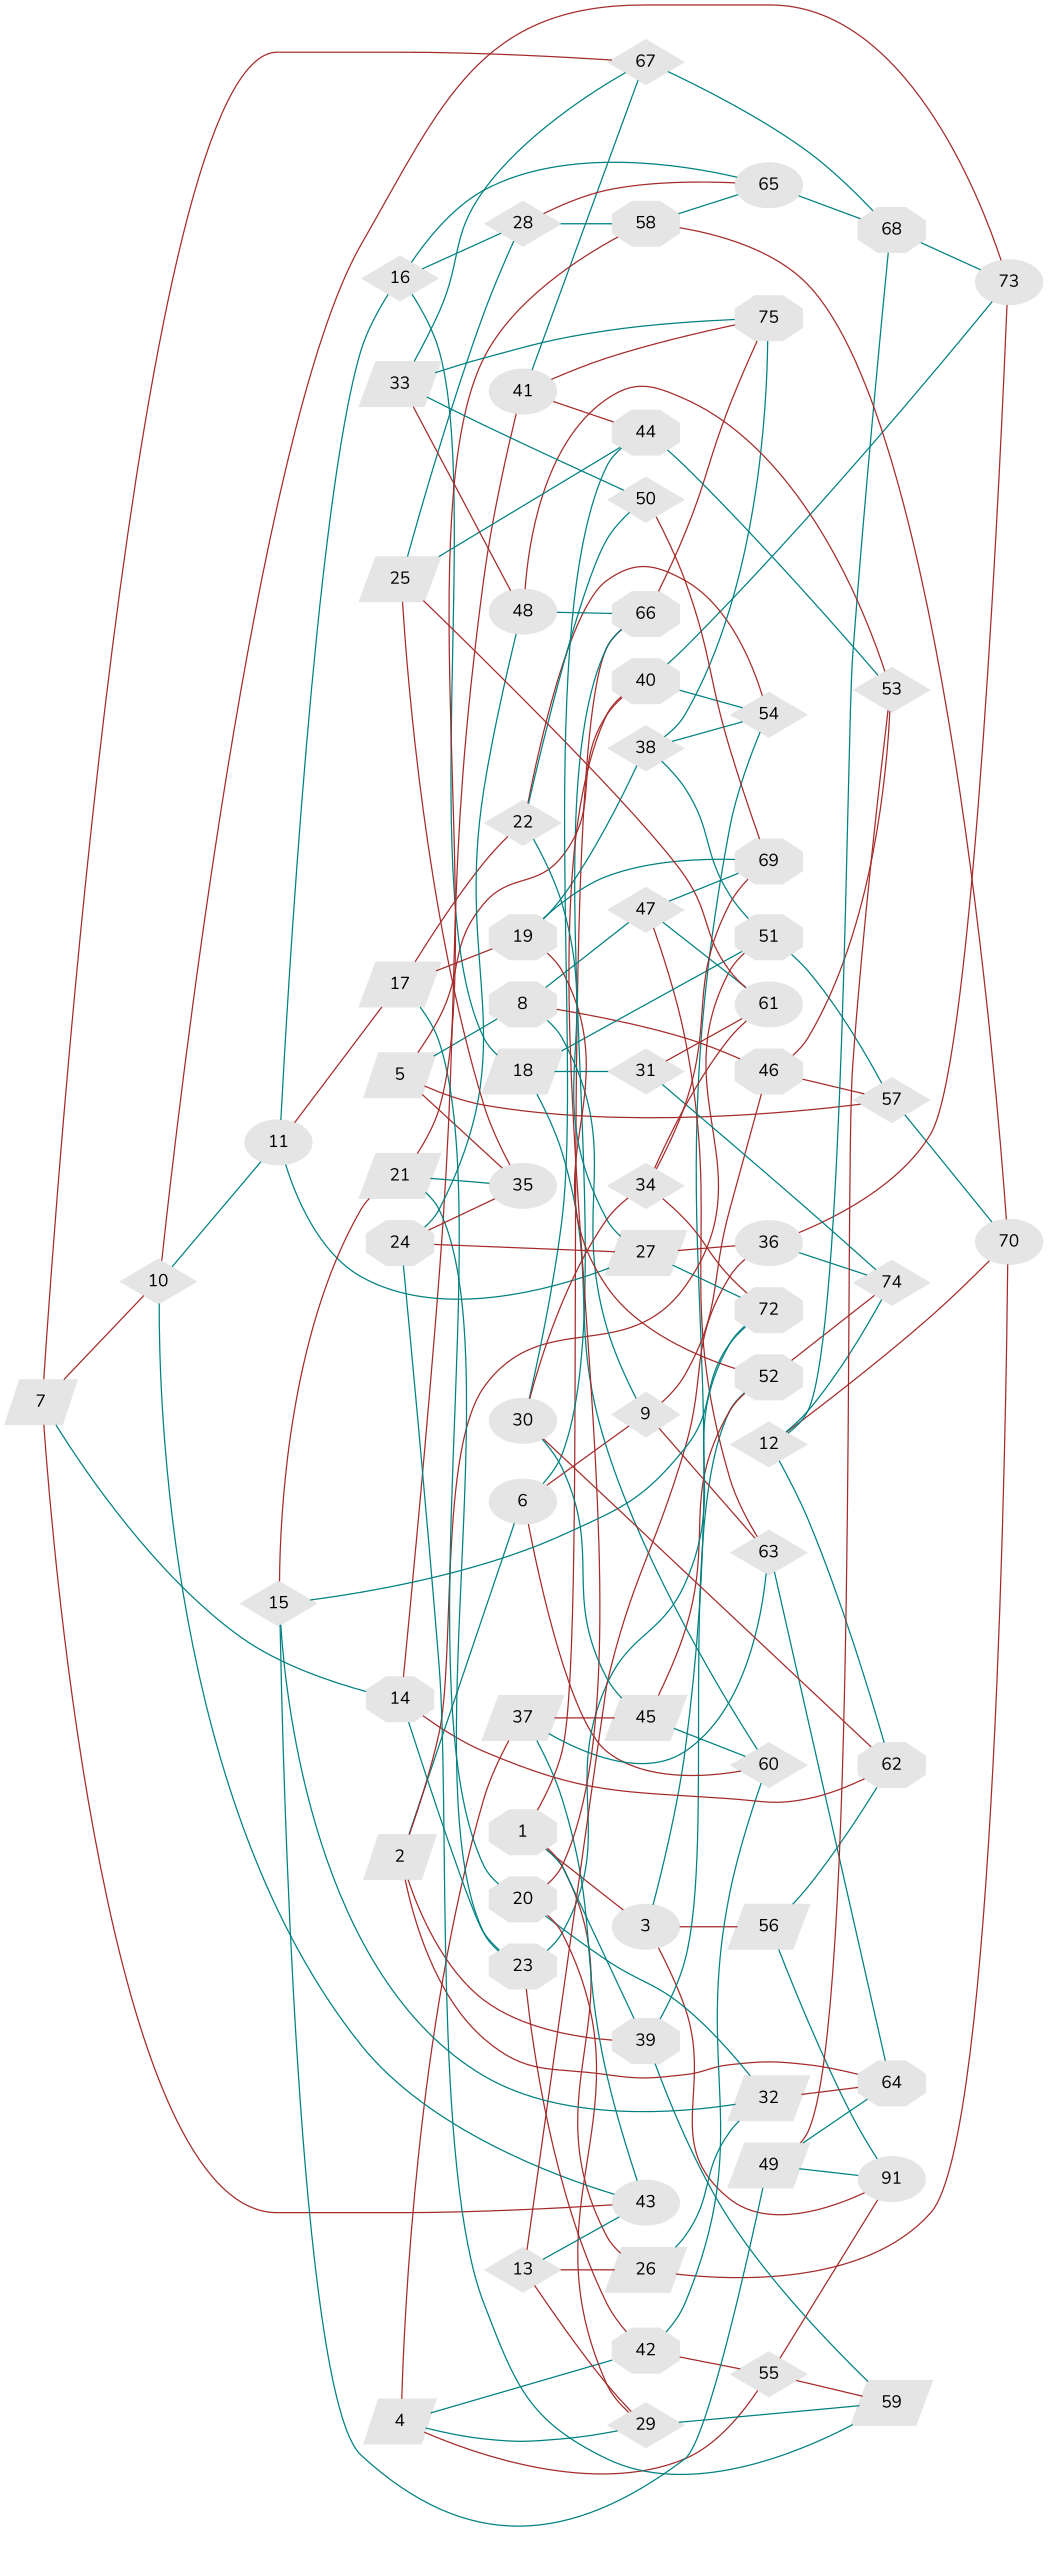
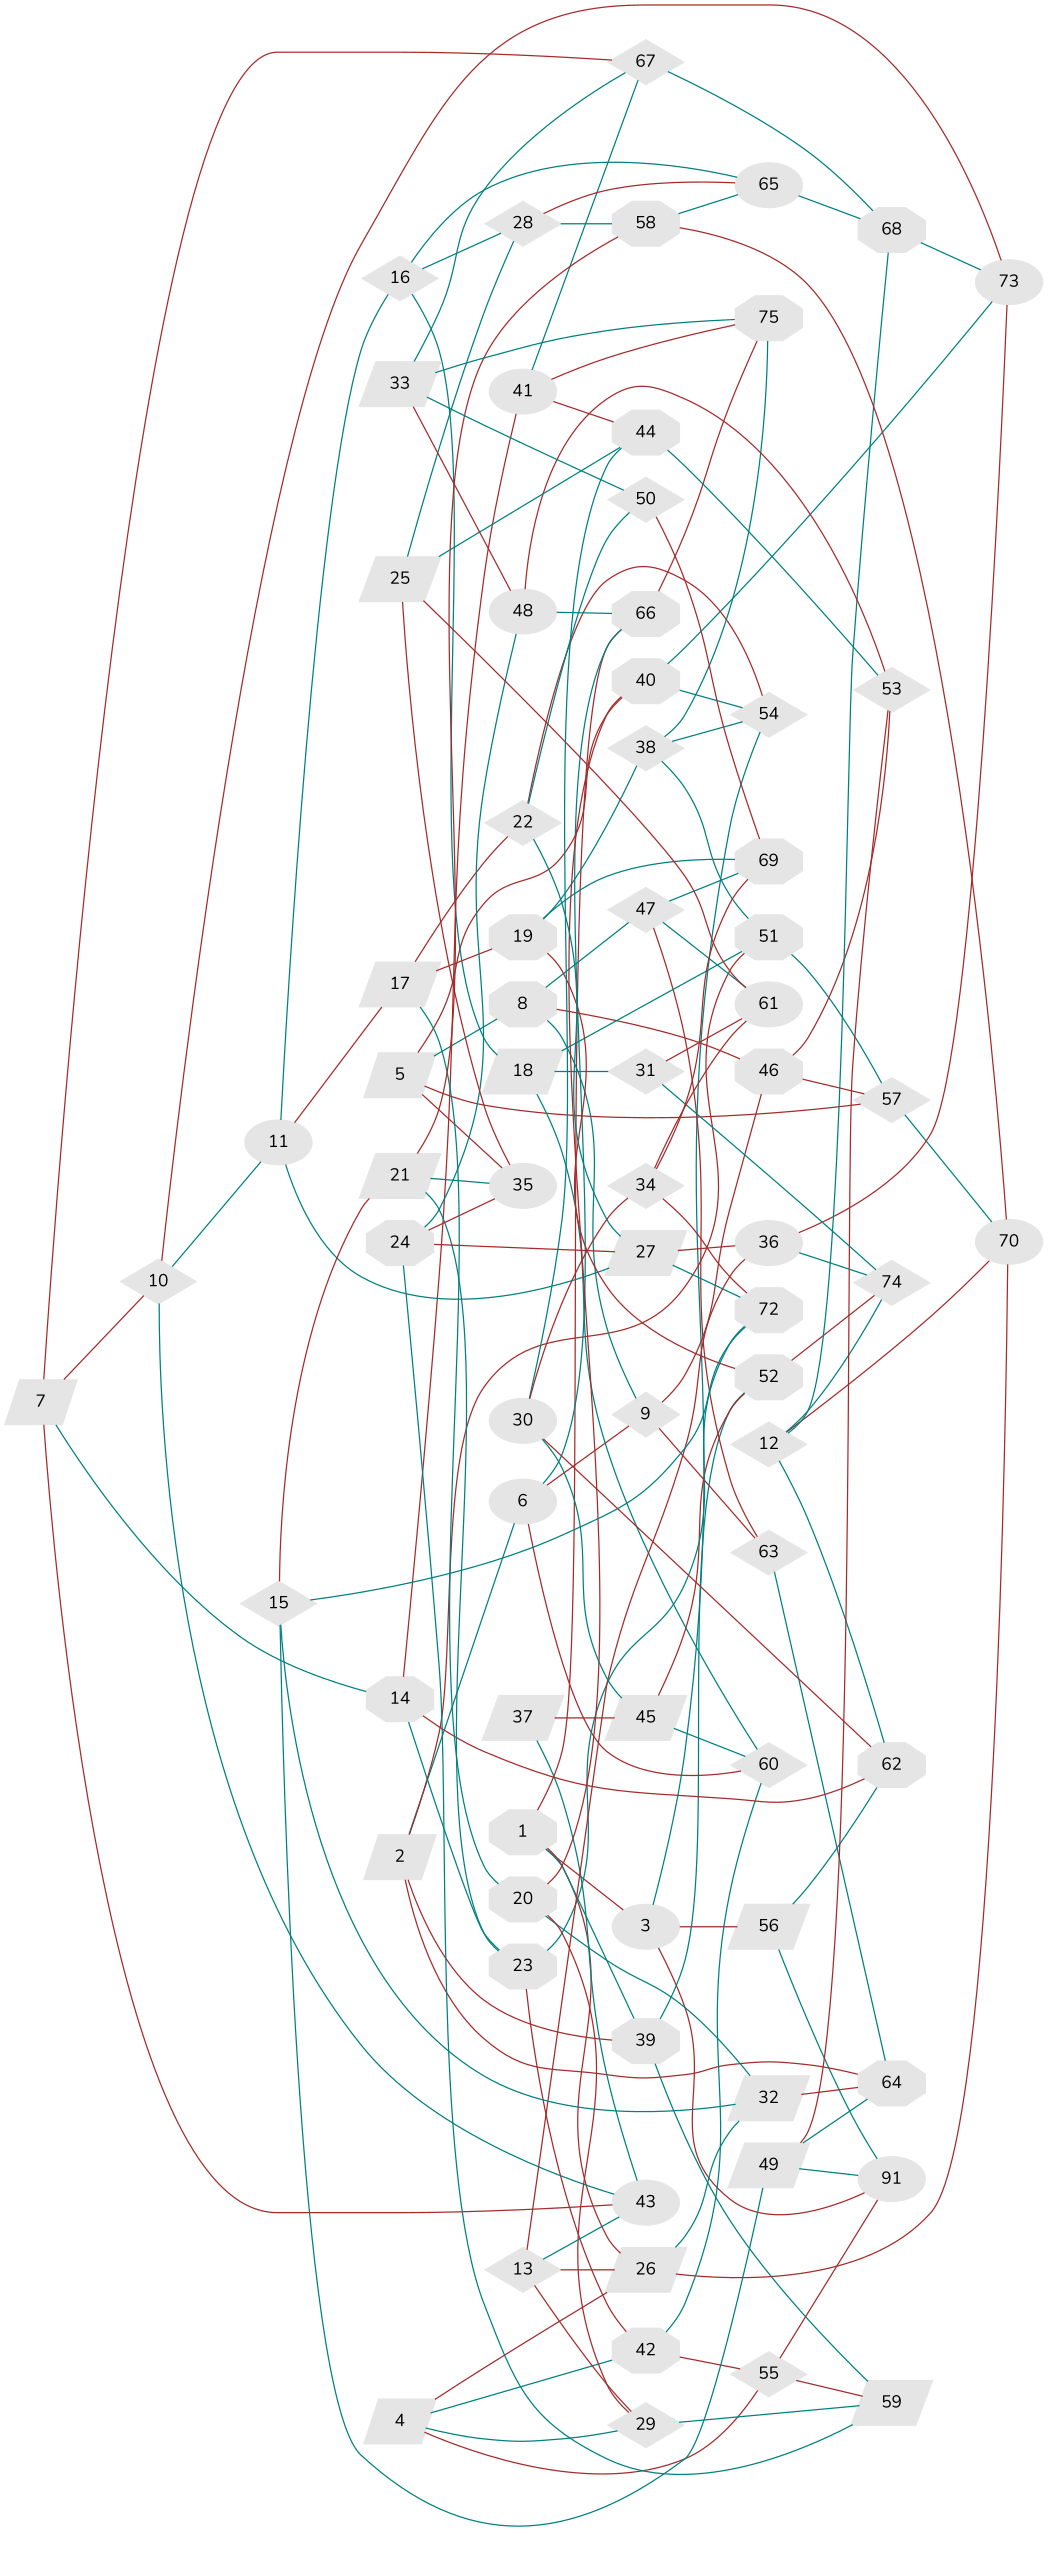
(707, 1733) -> none
(430, 2065) -> (521, 2345)
